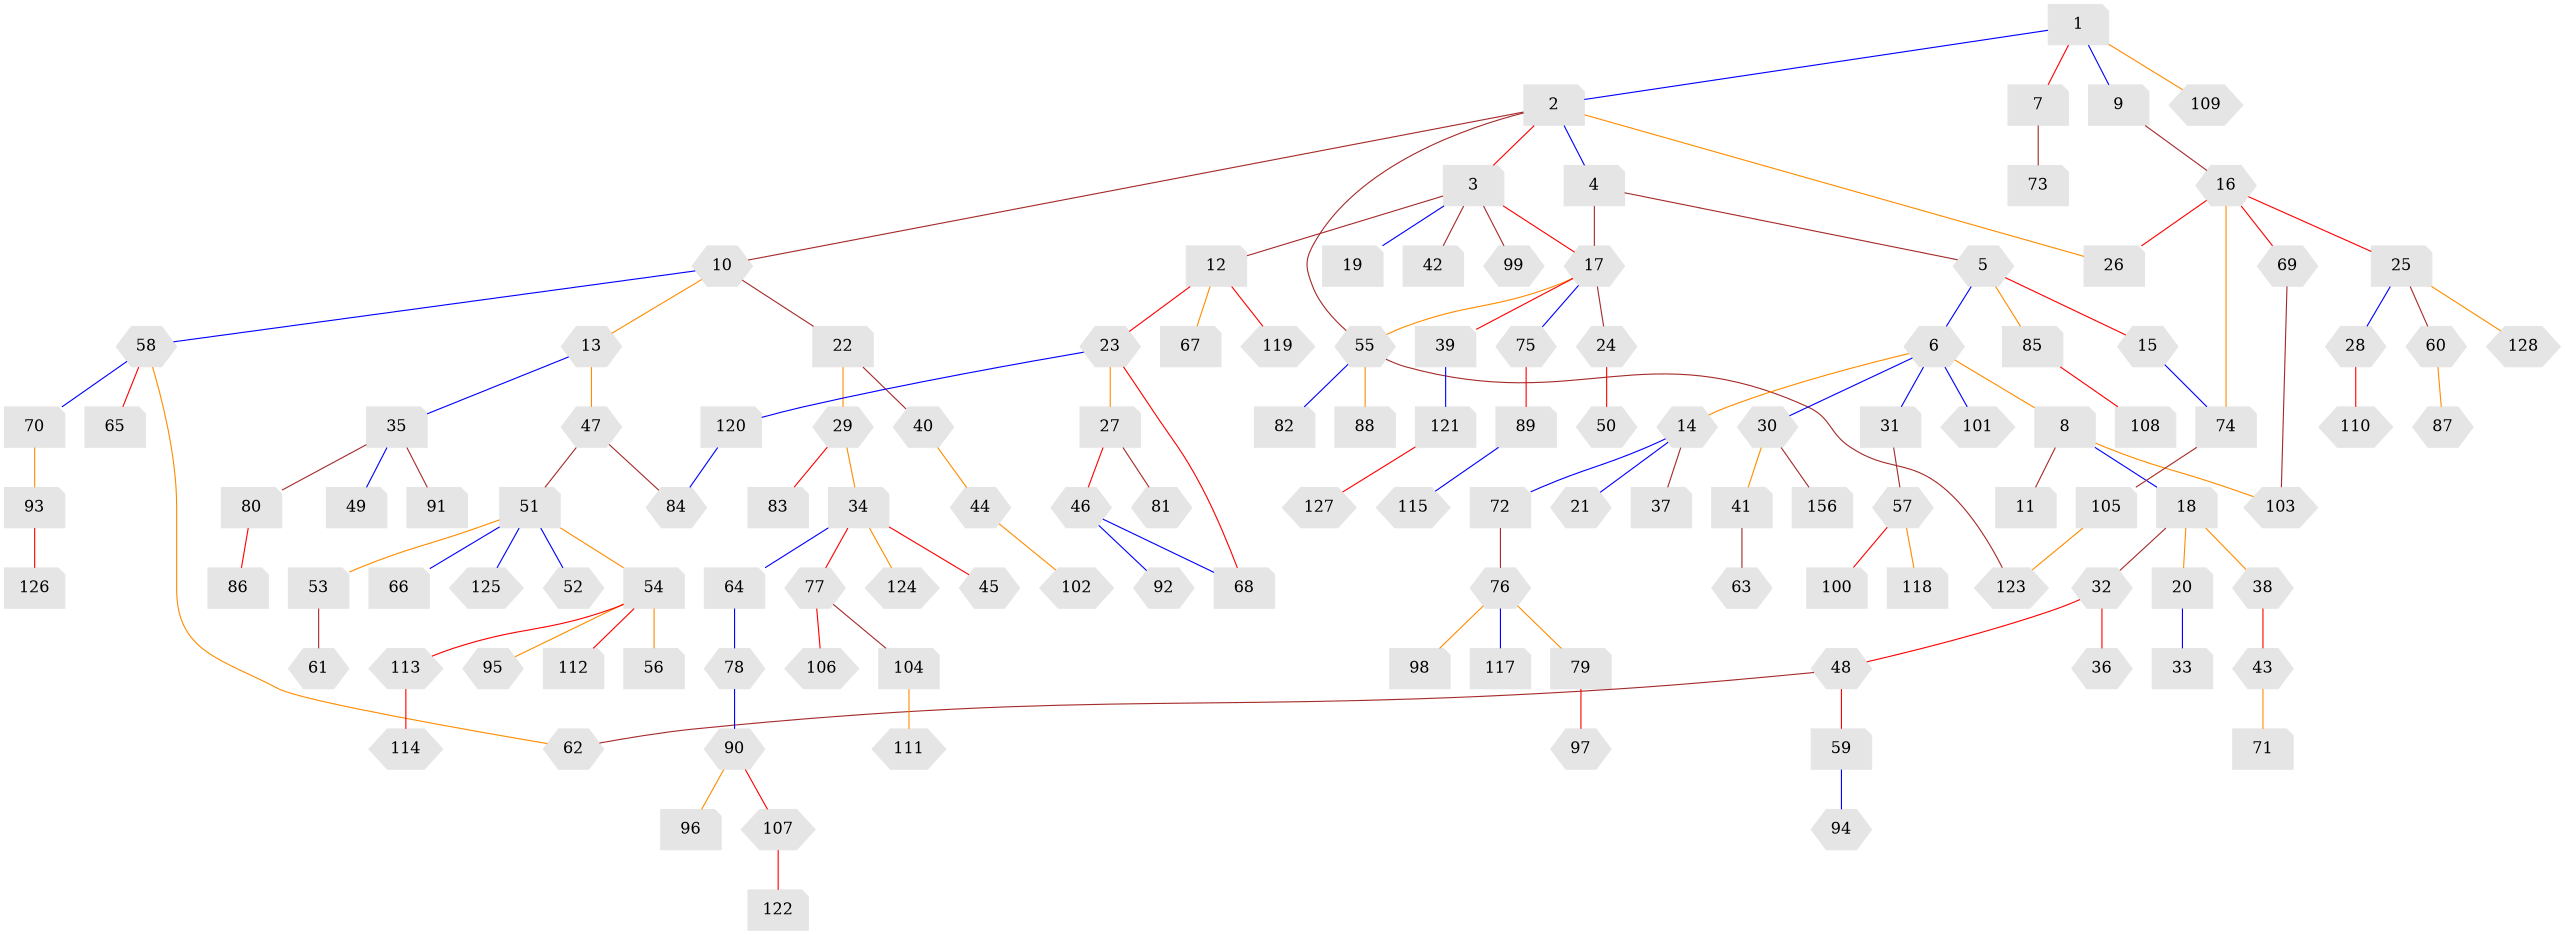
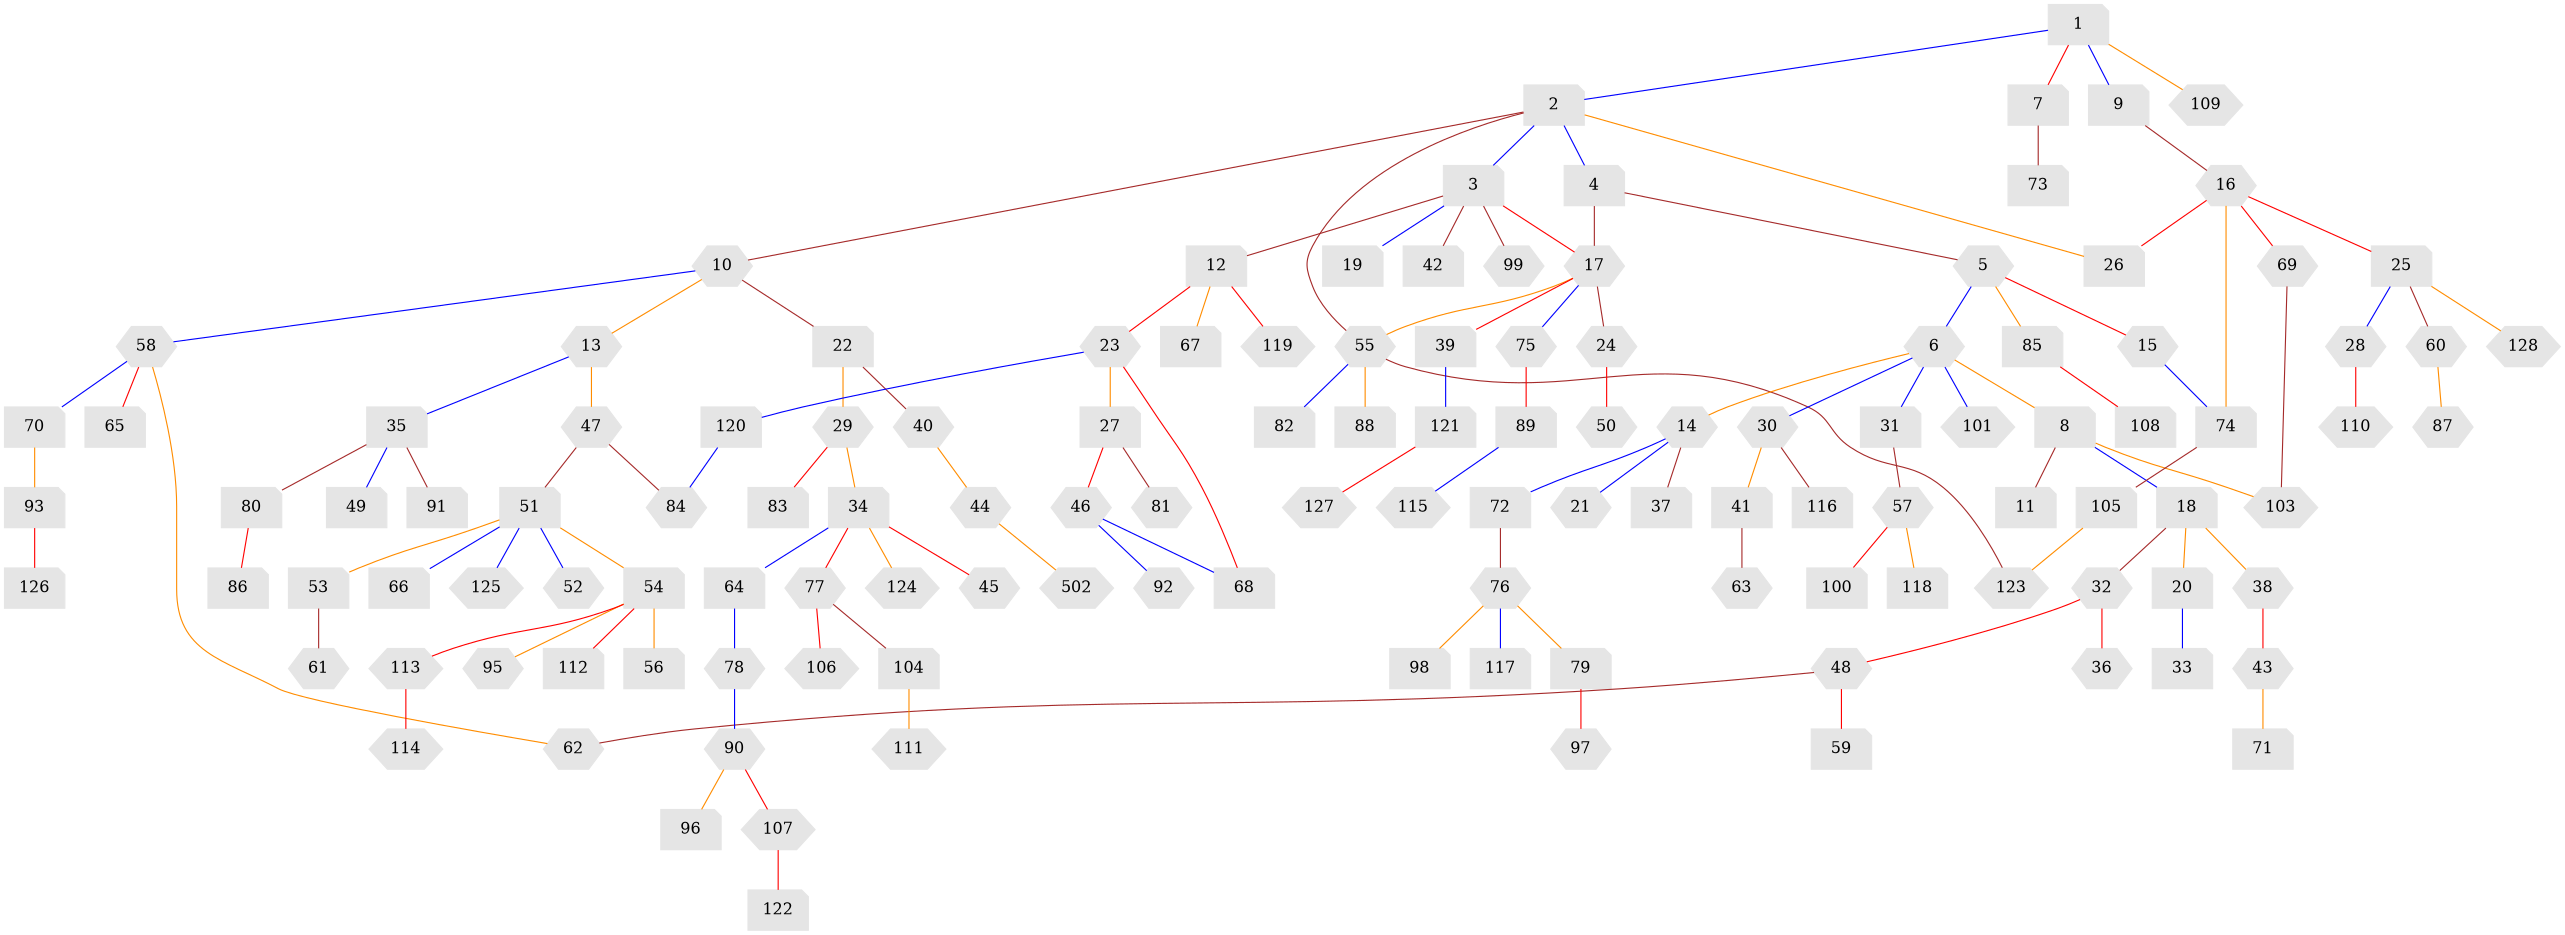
(1514, 145) -> (1514, 145)
(1822, 508) -> (1822, 508)
(1077, 588) -> (1077, 588)
(1841, 830) -> none
